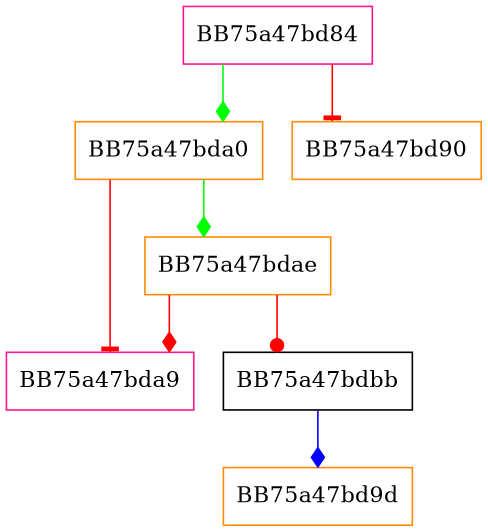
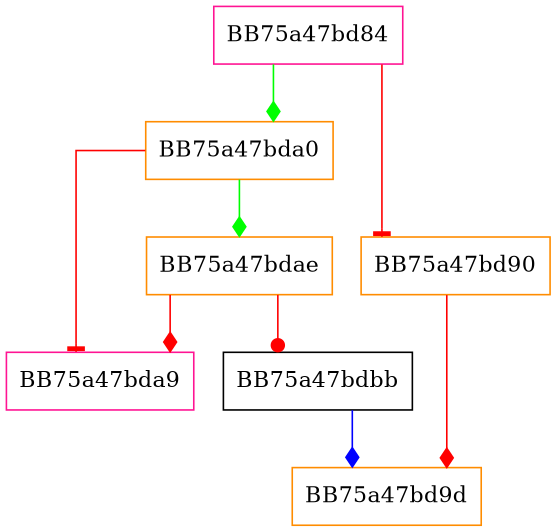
none -> (447, 372)
